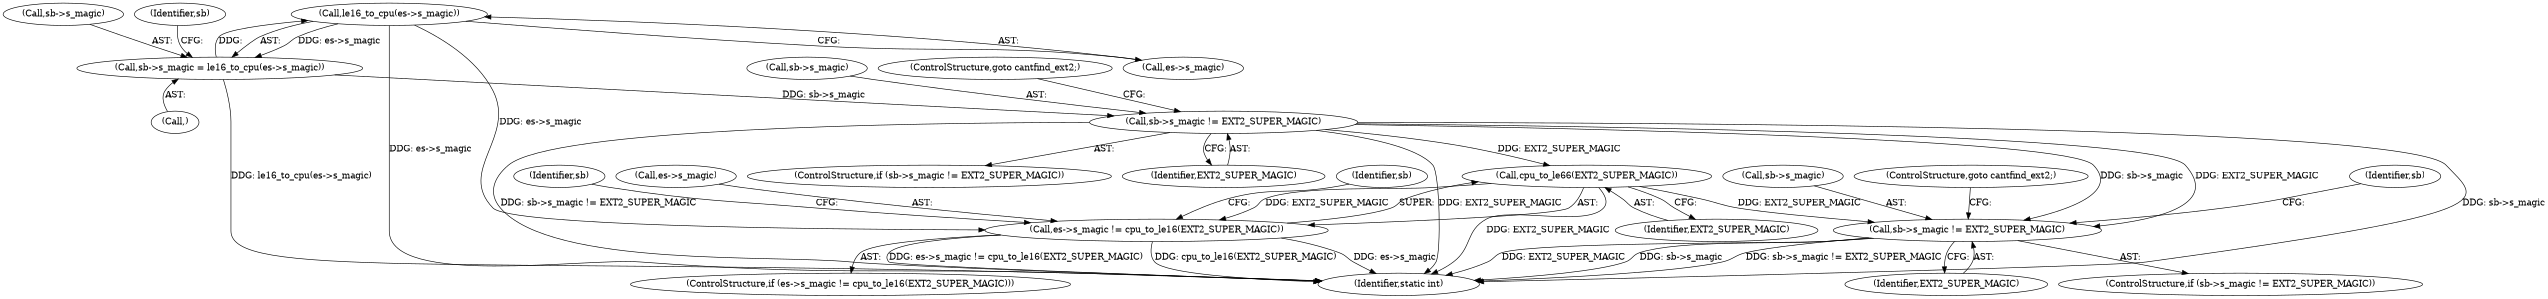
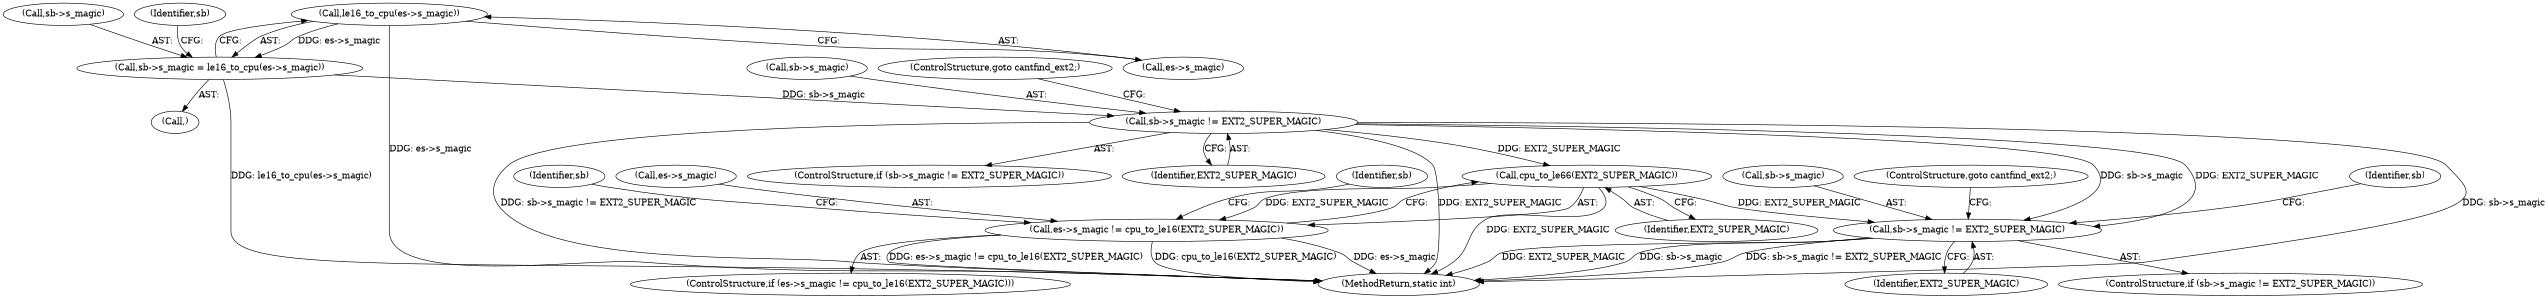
(232, 41) -> (232, 41)
(163, 96) -> (197, 92)
(1418, 203) -> (1418, 203)
(621, 223) -> none
(1399, 284) -> (1399, 284)
